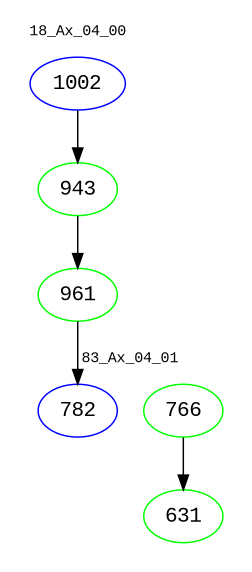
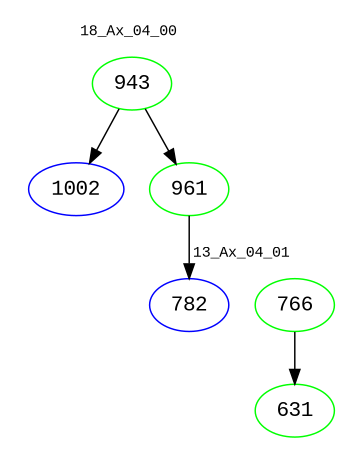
(78, 129) -> (108, 130)
(131, 359) -> (242, 253)
